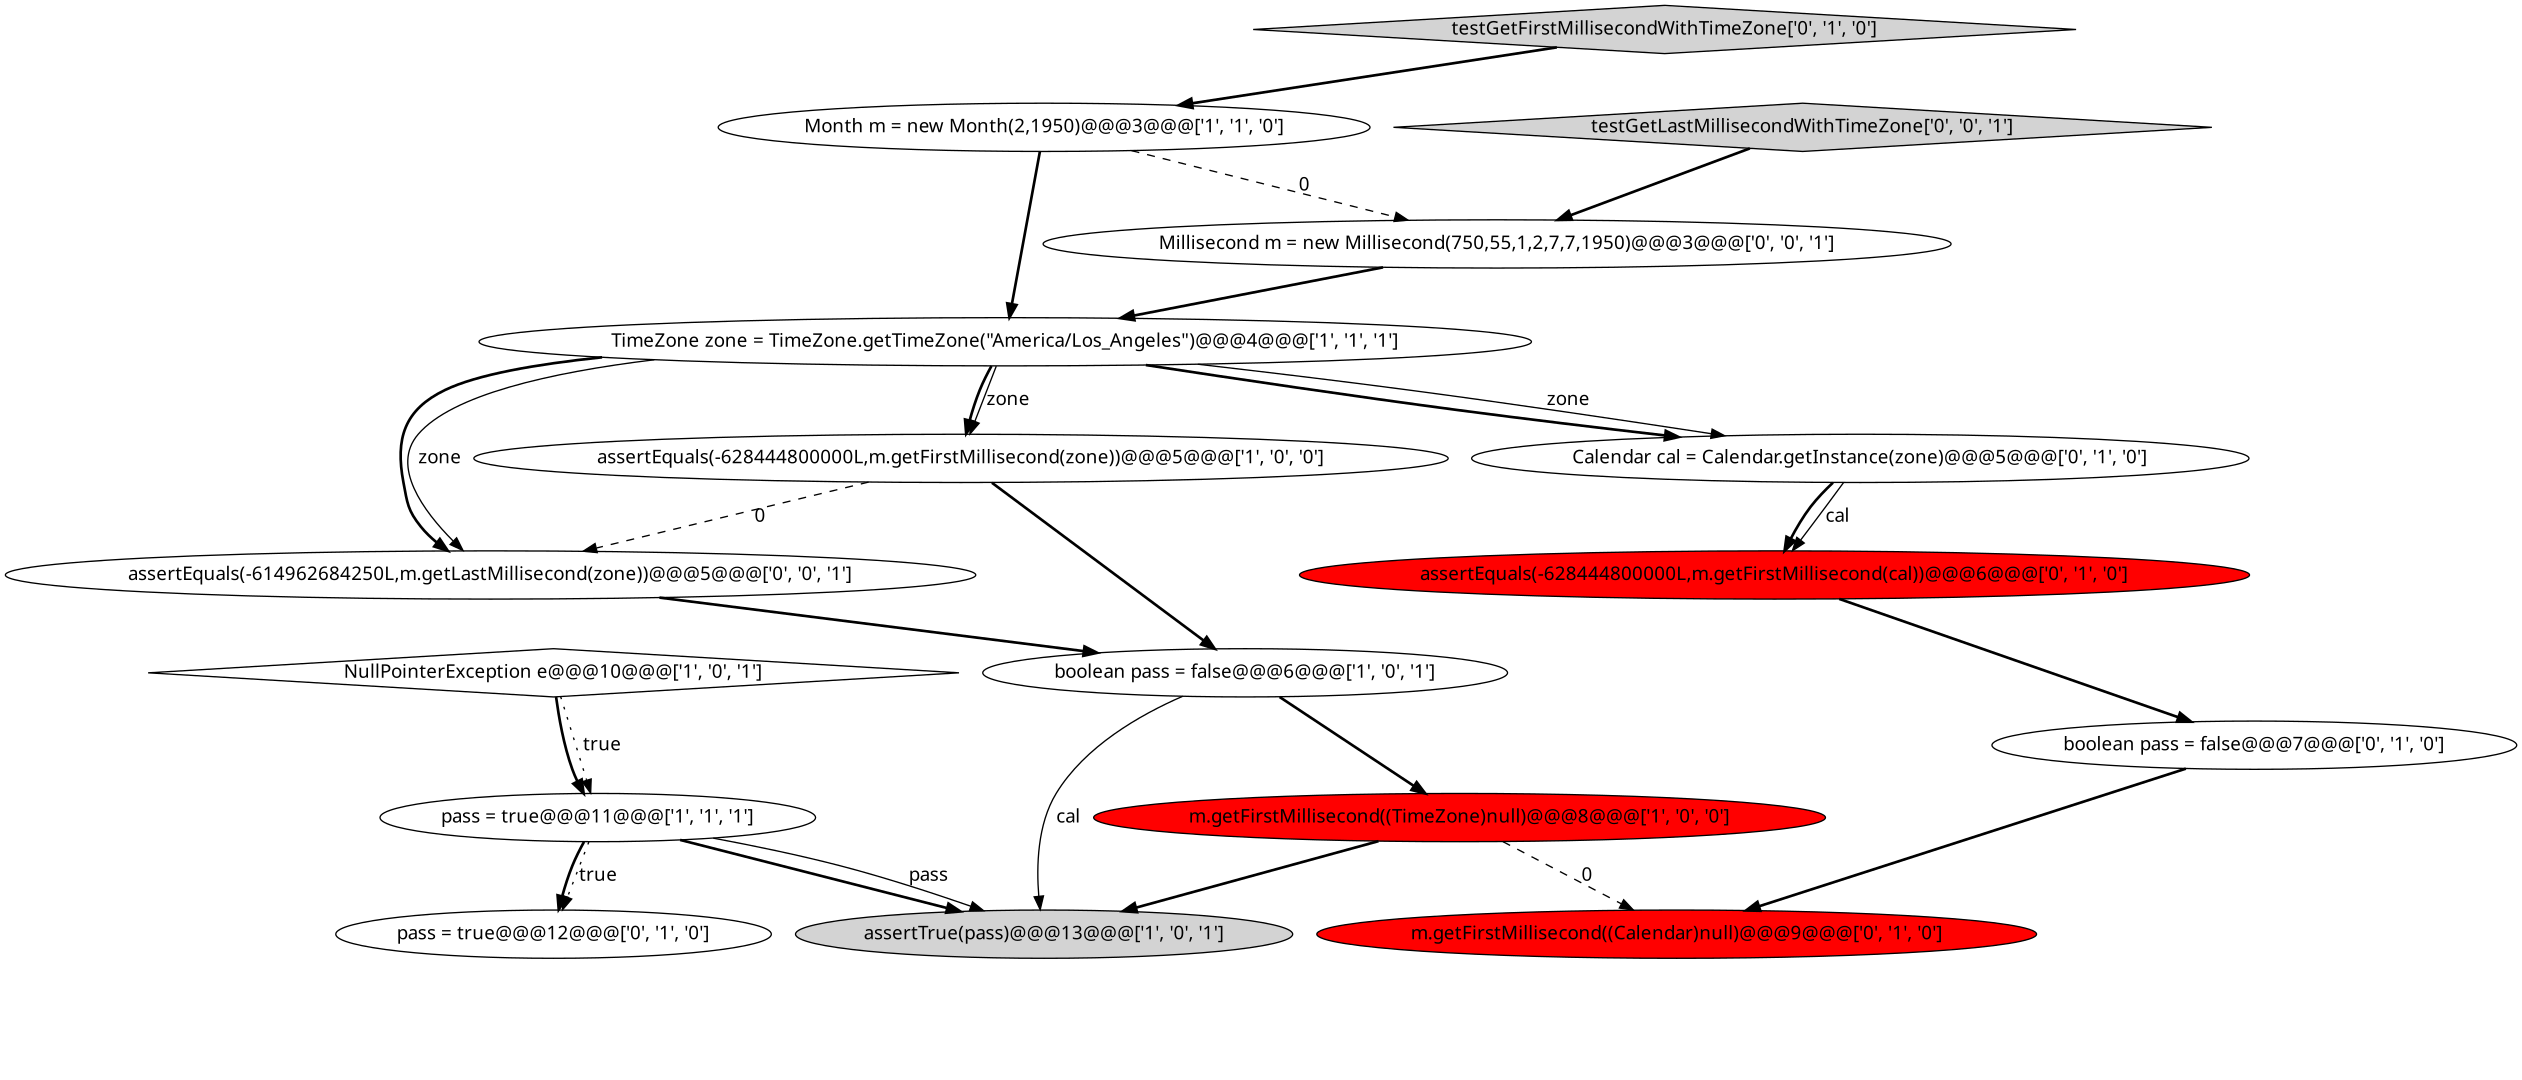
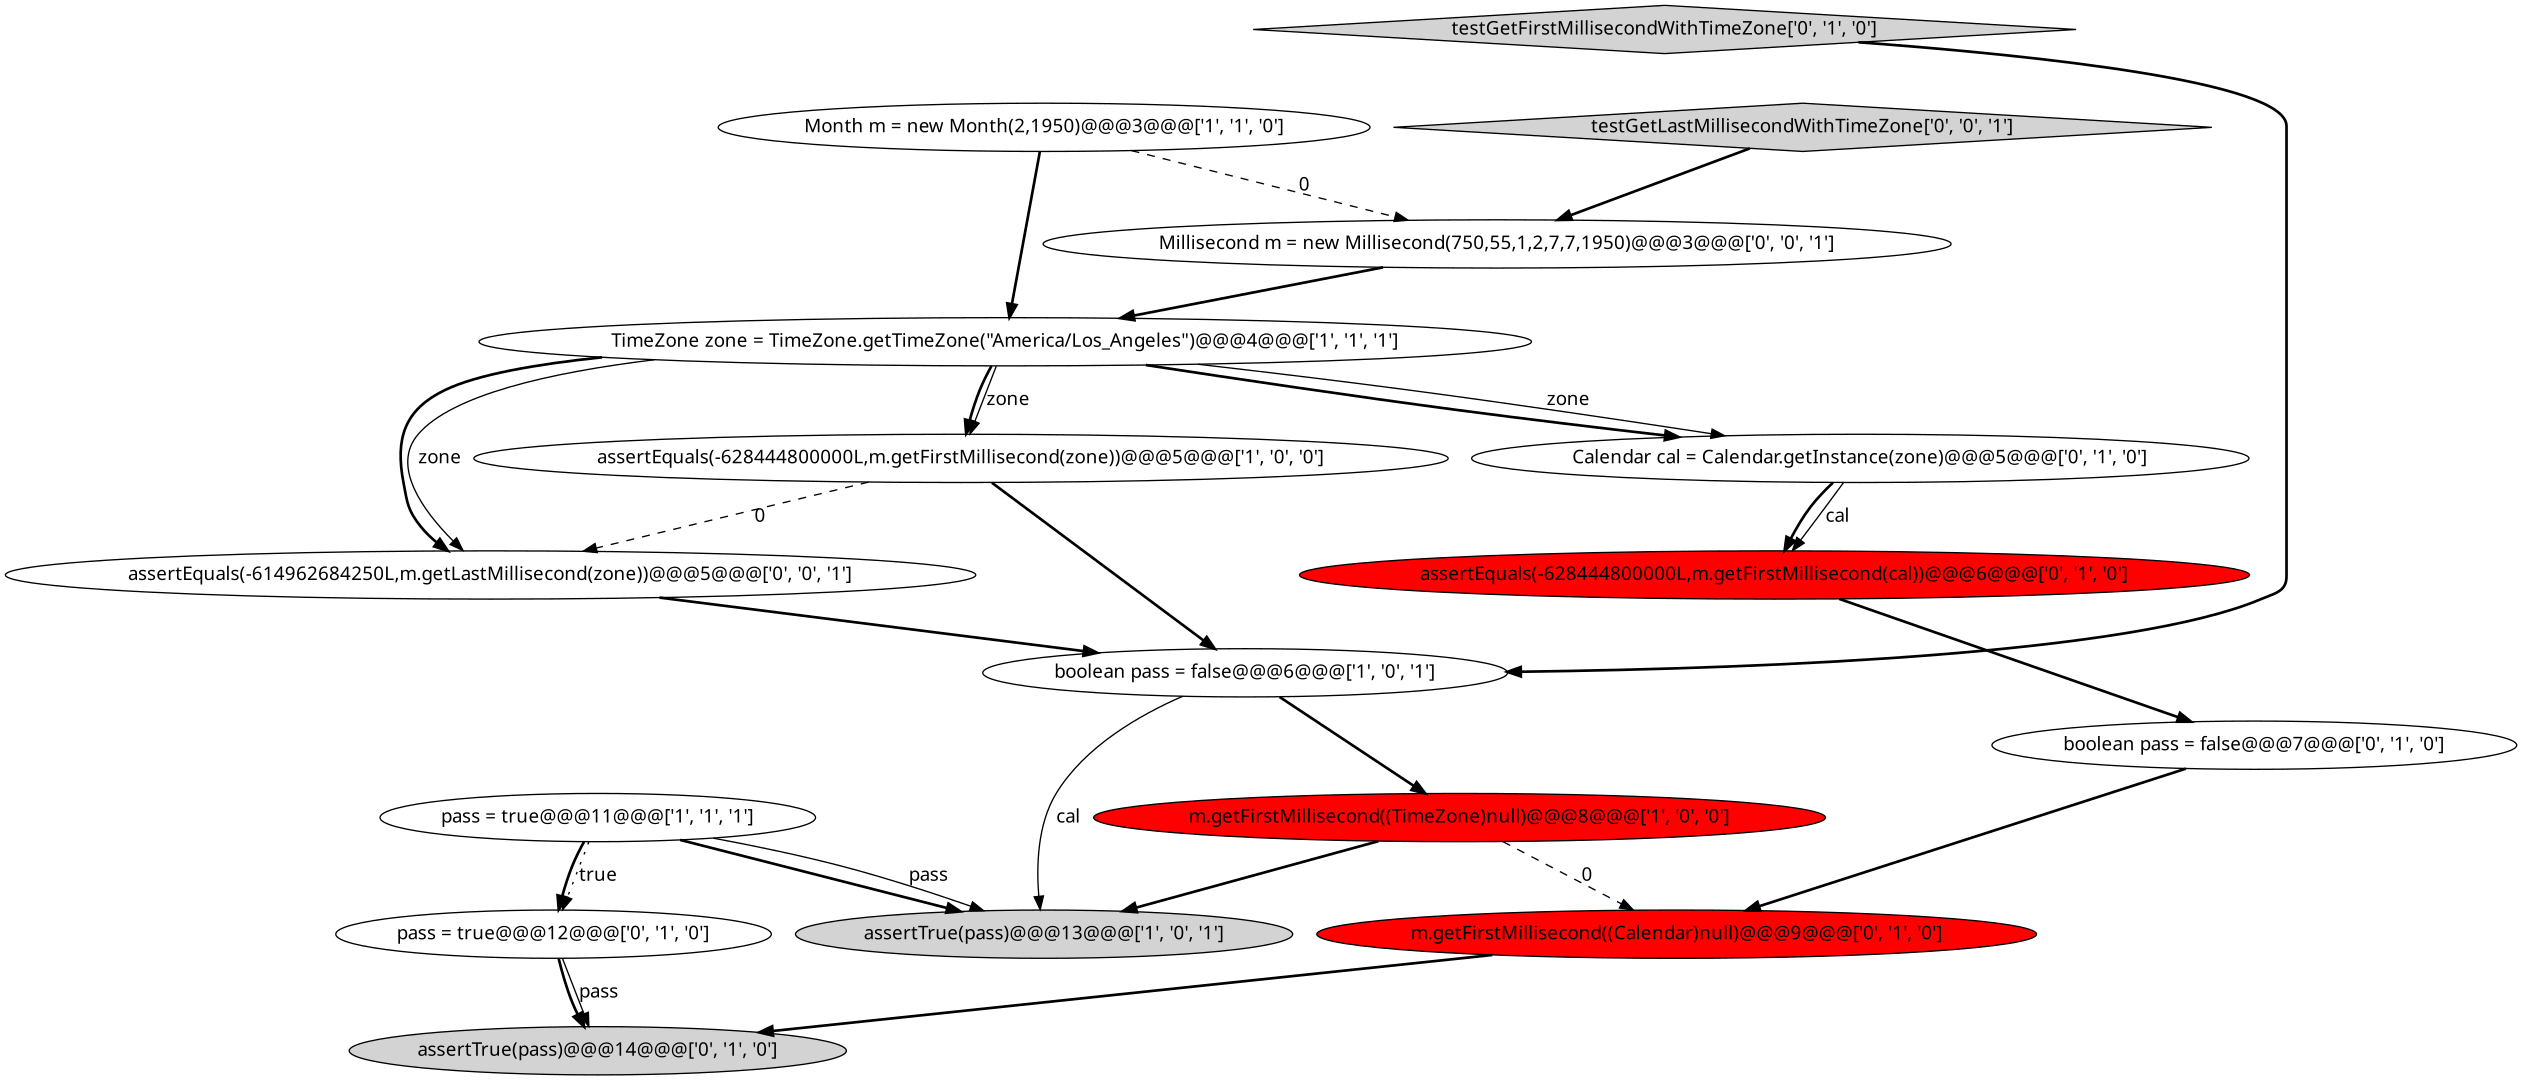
(1375, 75) -> (2287, 521)
(554, 673) -> none
none -> (598, 1051)
